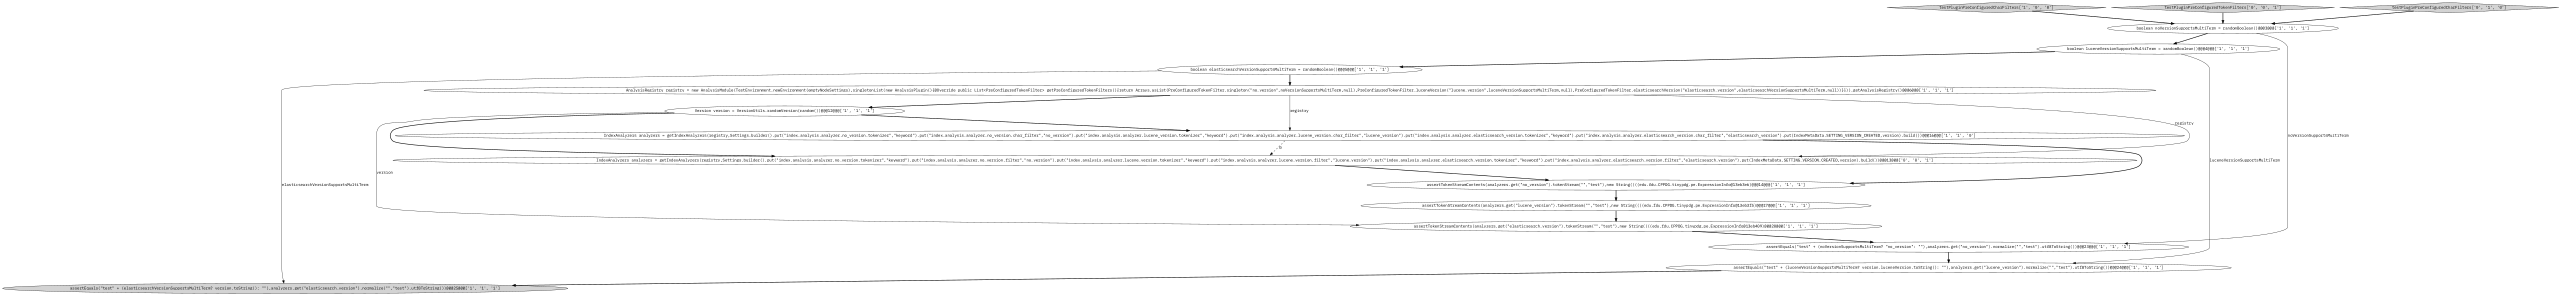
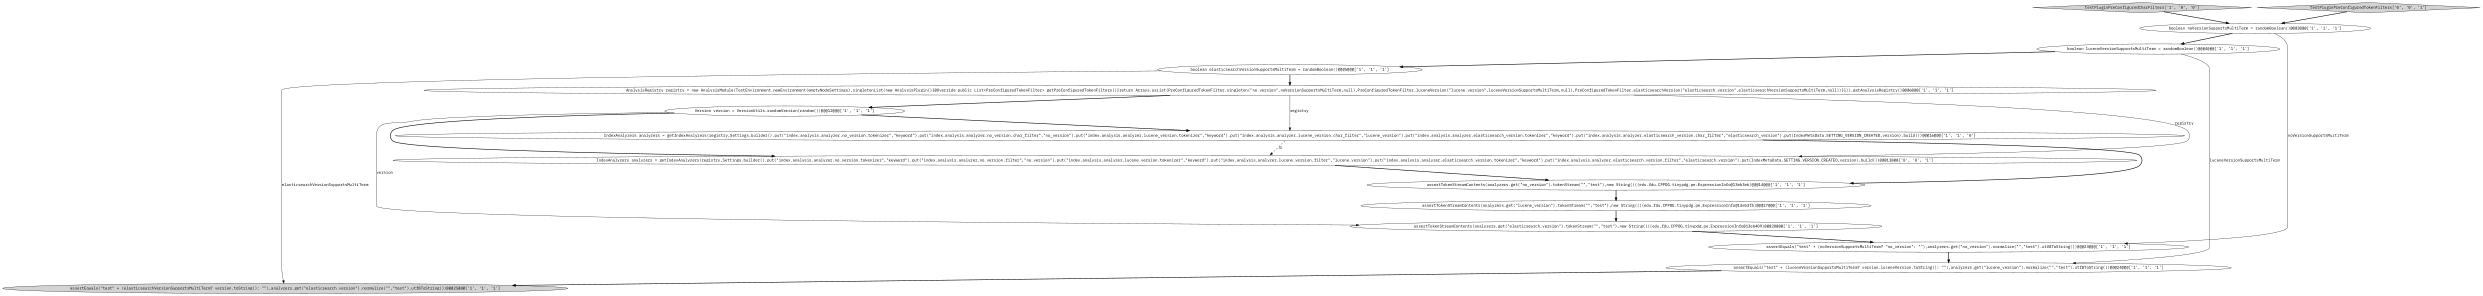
(2449, 8) -> none
